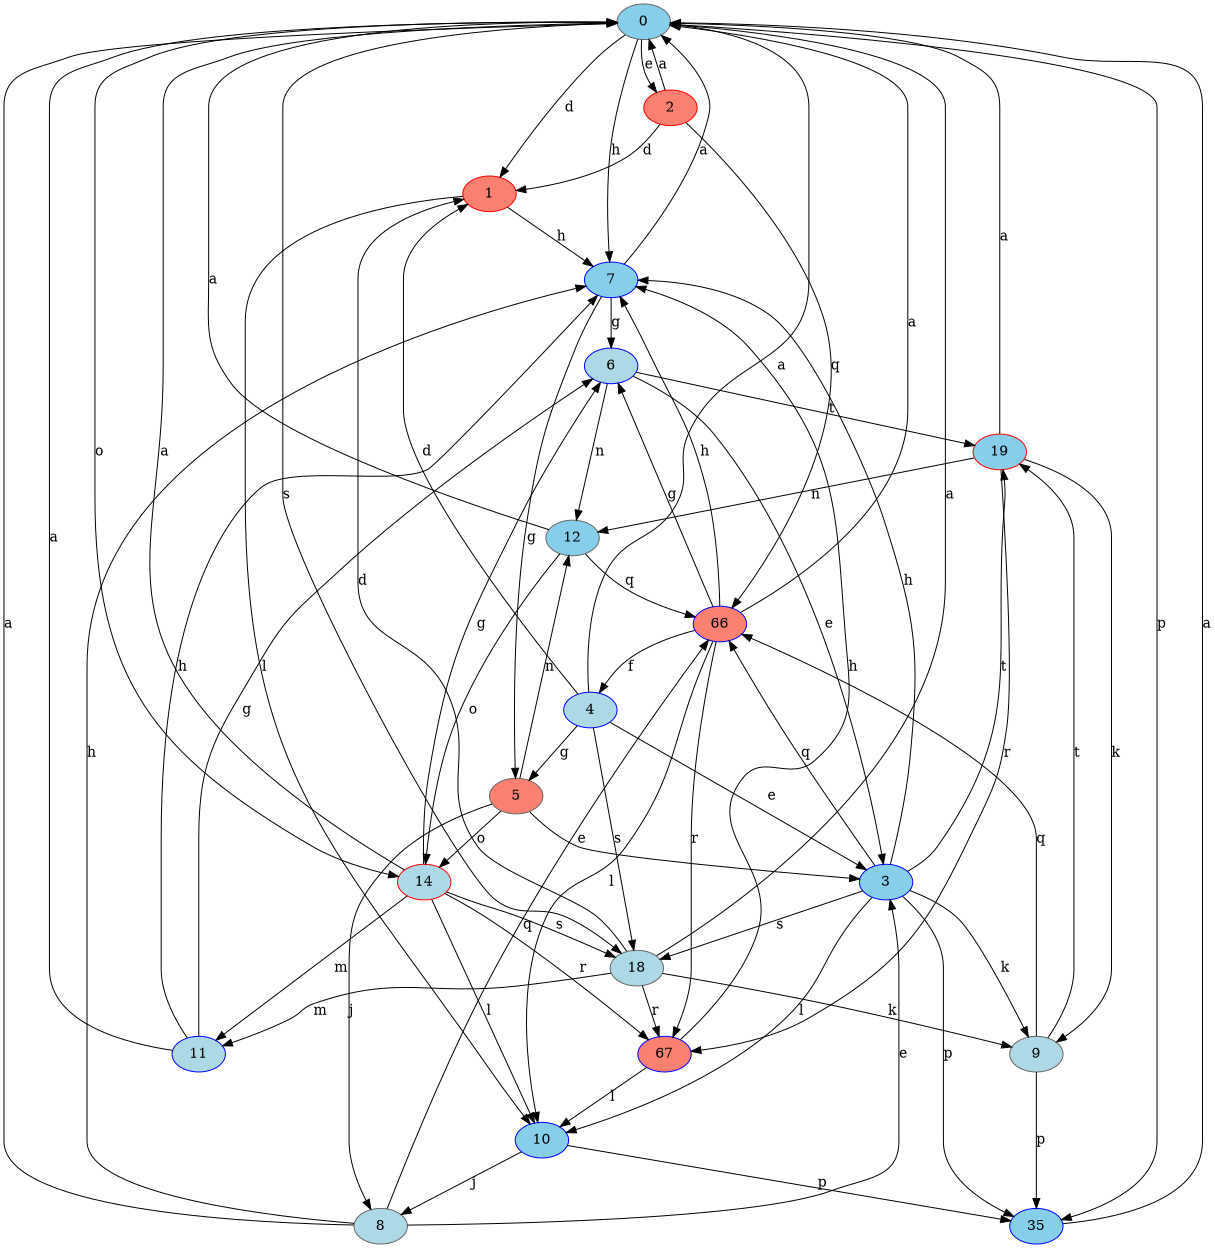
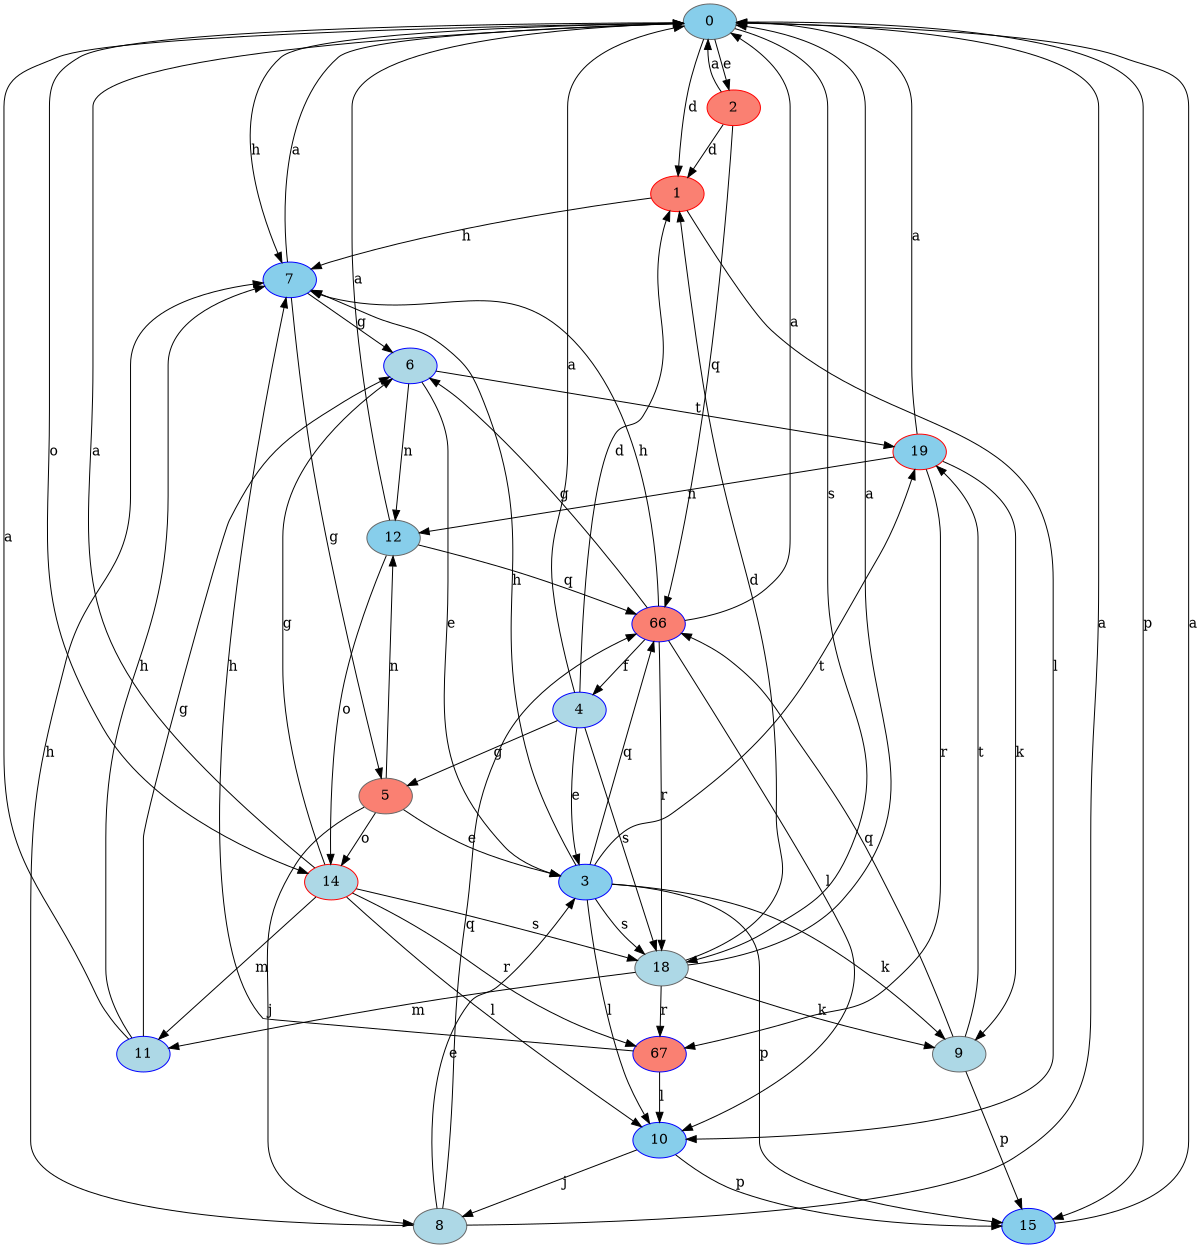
(691, 835) -> (661, 791)
(1036, 1226) -> (1028, 1226)
